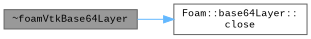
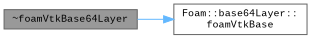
(240, 19) -> (240, 19)
